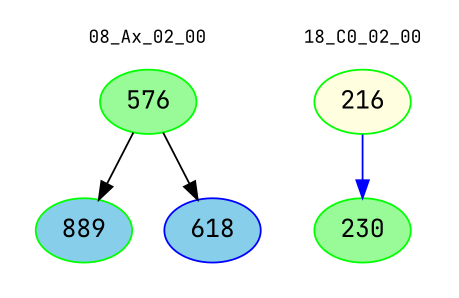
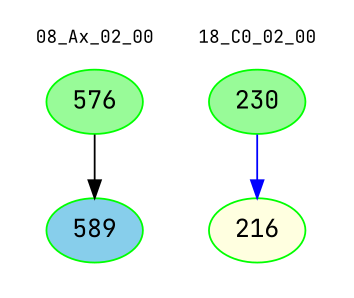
(363, 157) -> (257, 157)
(84, 230) -> (95, 230)
(213, 230) -> none
